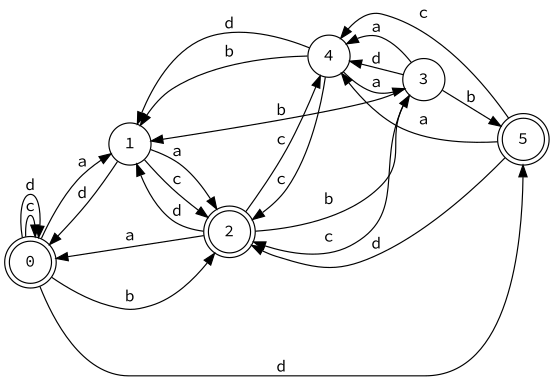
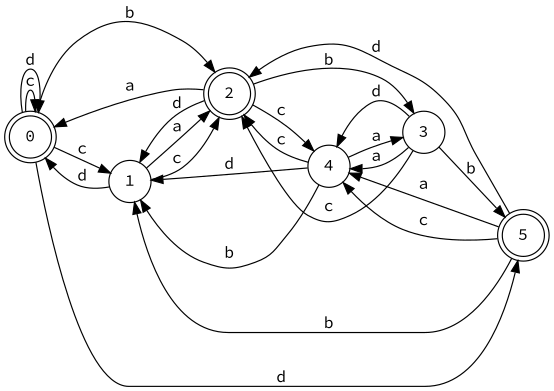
(285, 119) -> (306, 333)
(83, 162) -> (83, 149)
